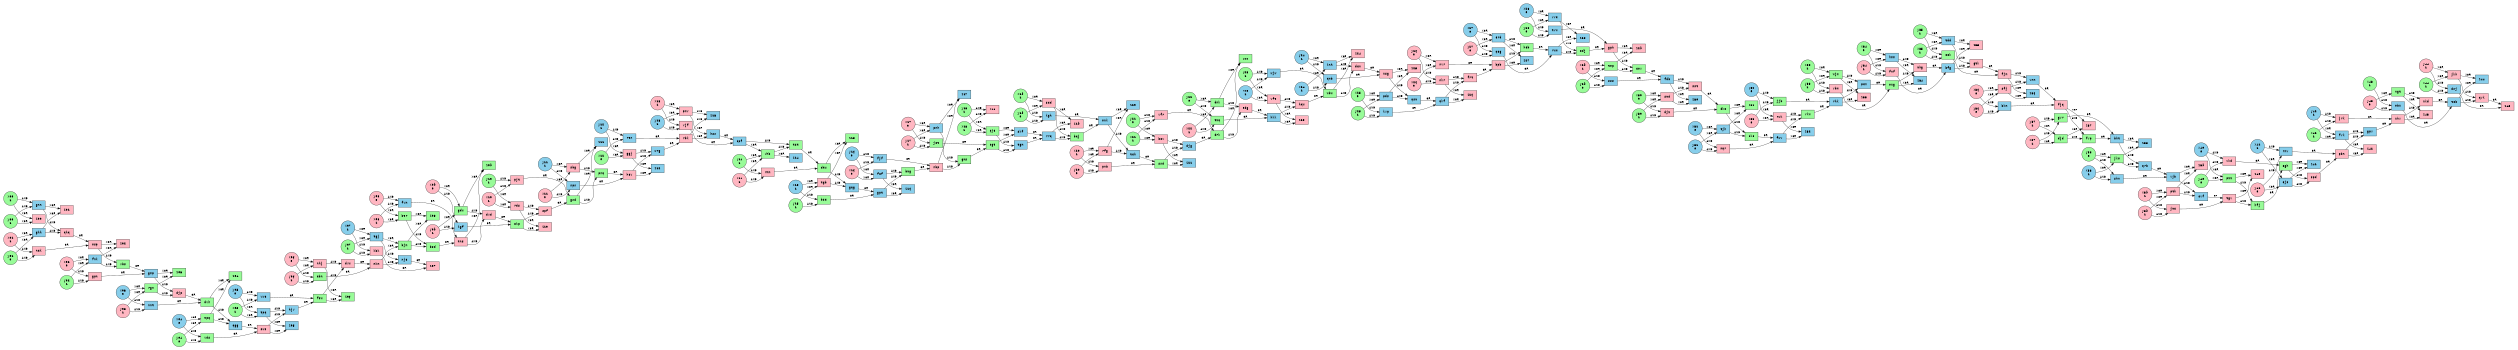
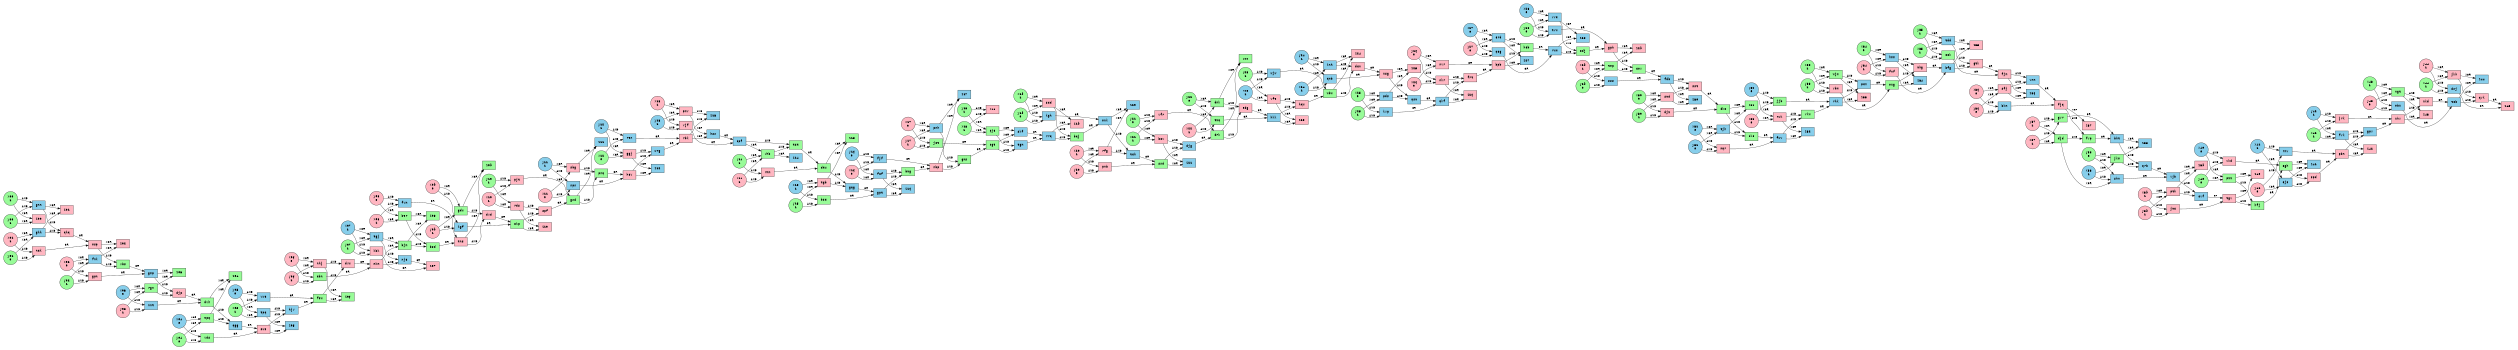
none -> (2383, 87)
(2074, 133) -> (2074, 178)
